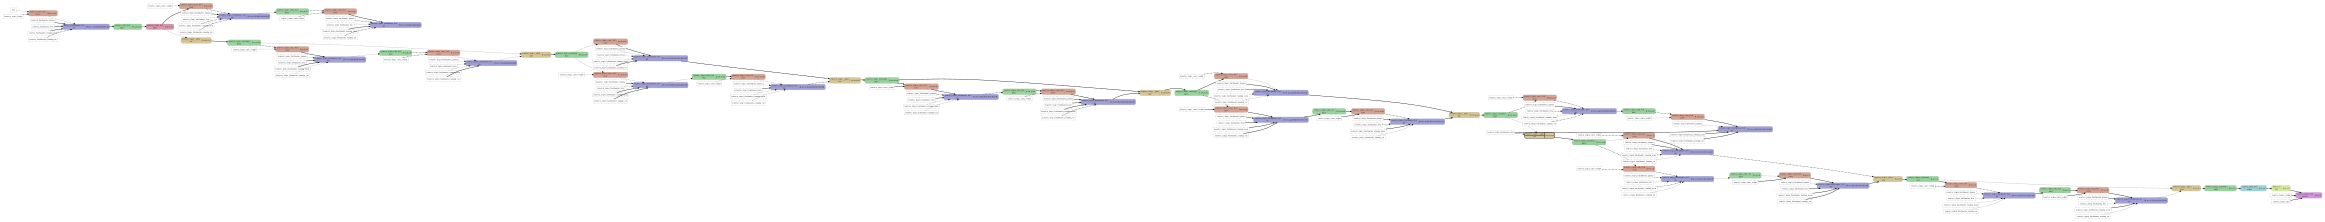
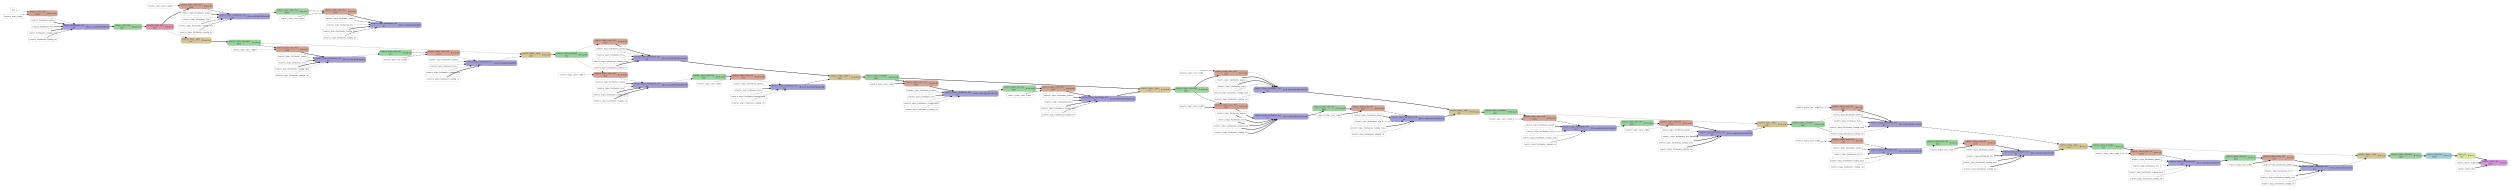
(1519, 134) -> (1756, 129)
(1540, 135) -> (1772, 124)
